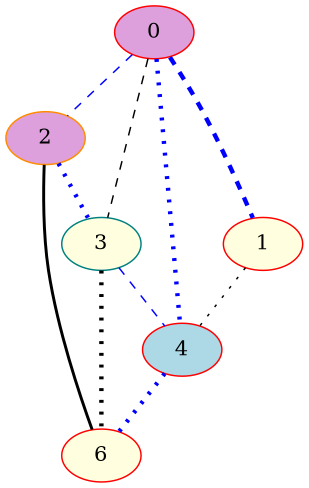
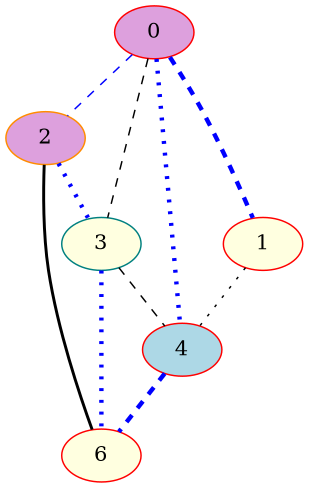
(142, 297) -> (142, 297)
(101, 350) -> (101, 350)
(142, 403) -> (142, 403)
